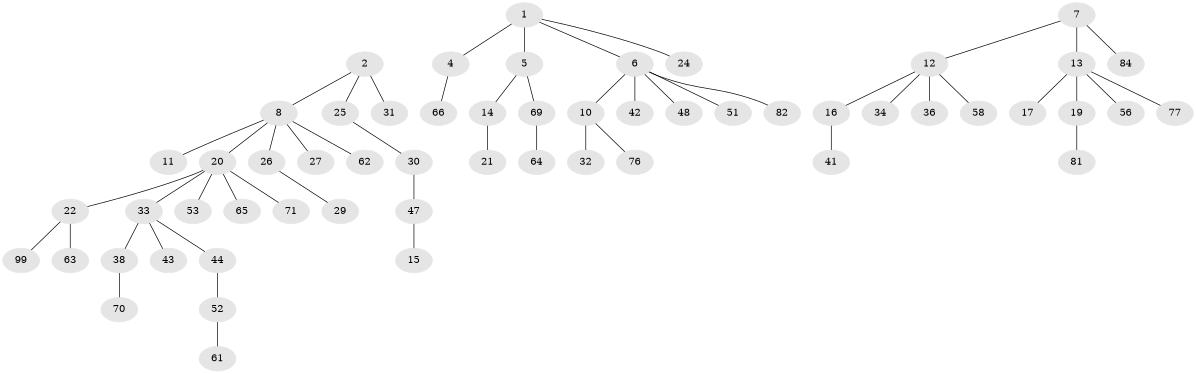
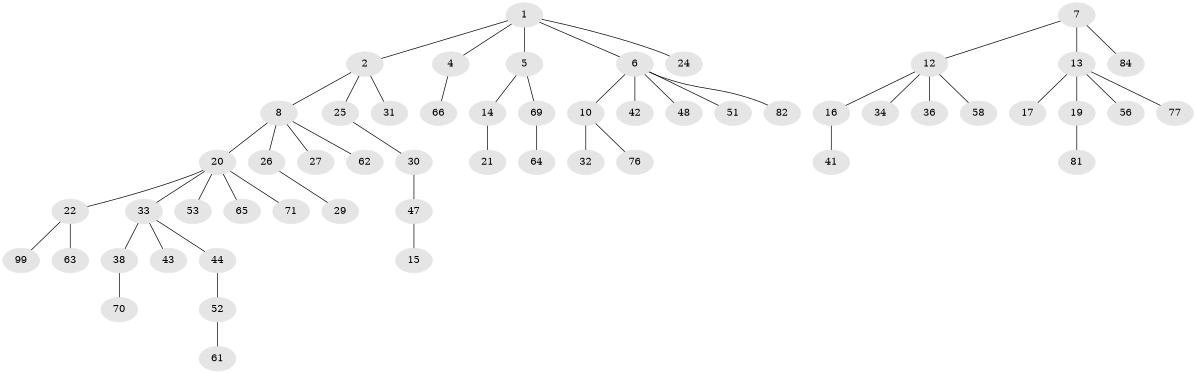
none -> (445, 40)
(168, 162) -> none
